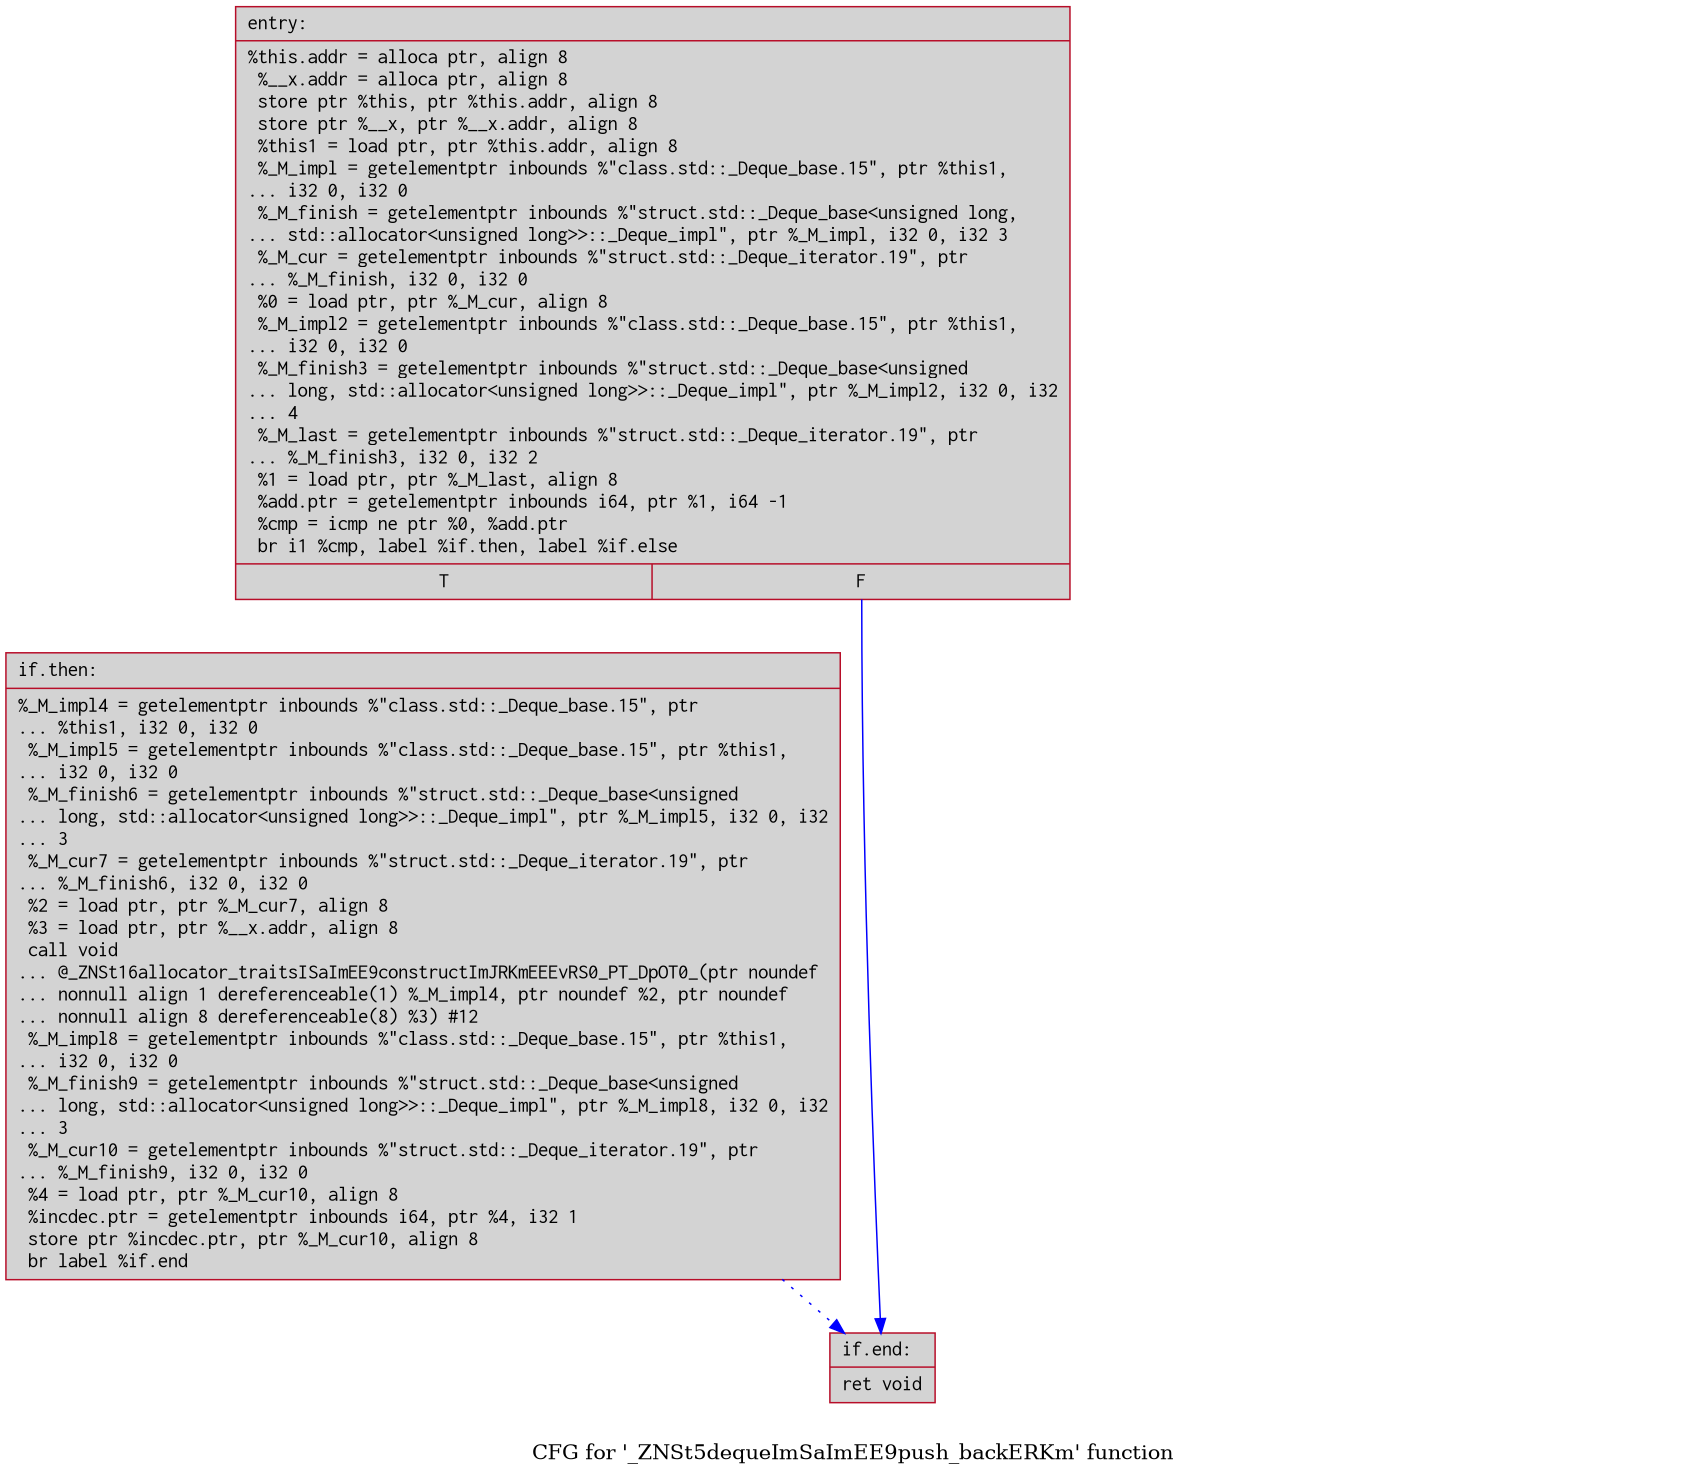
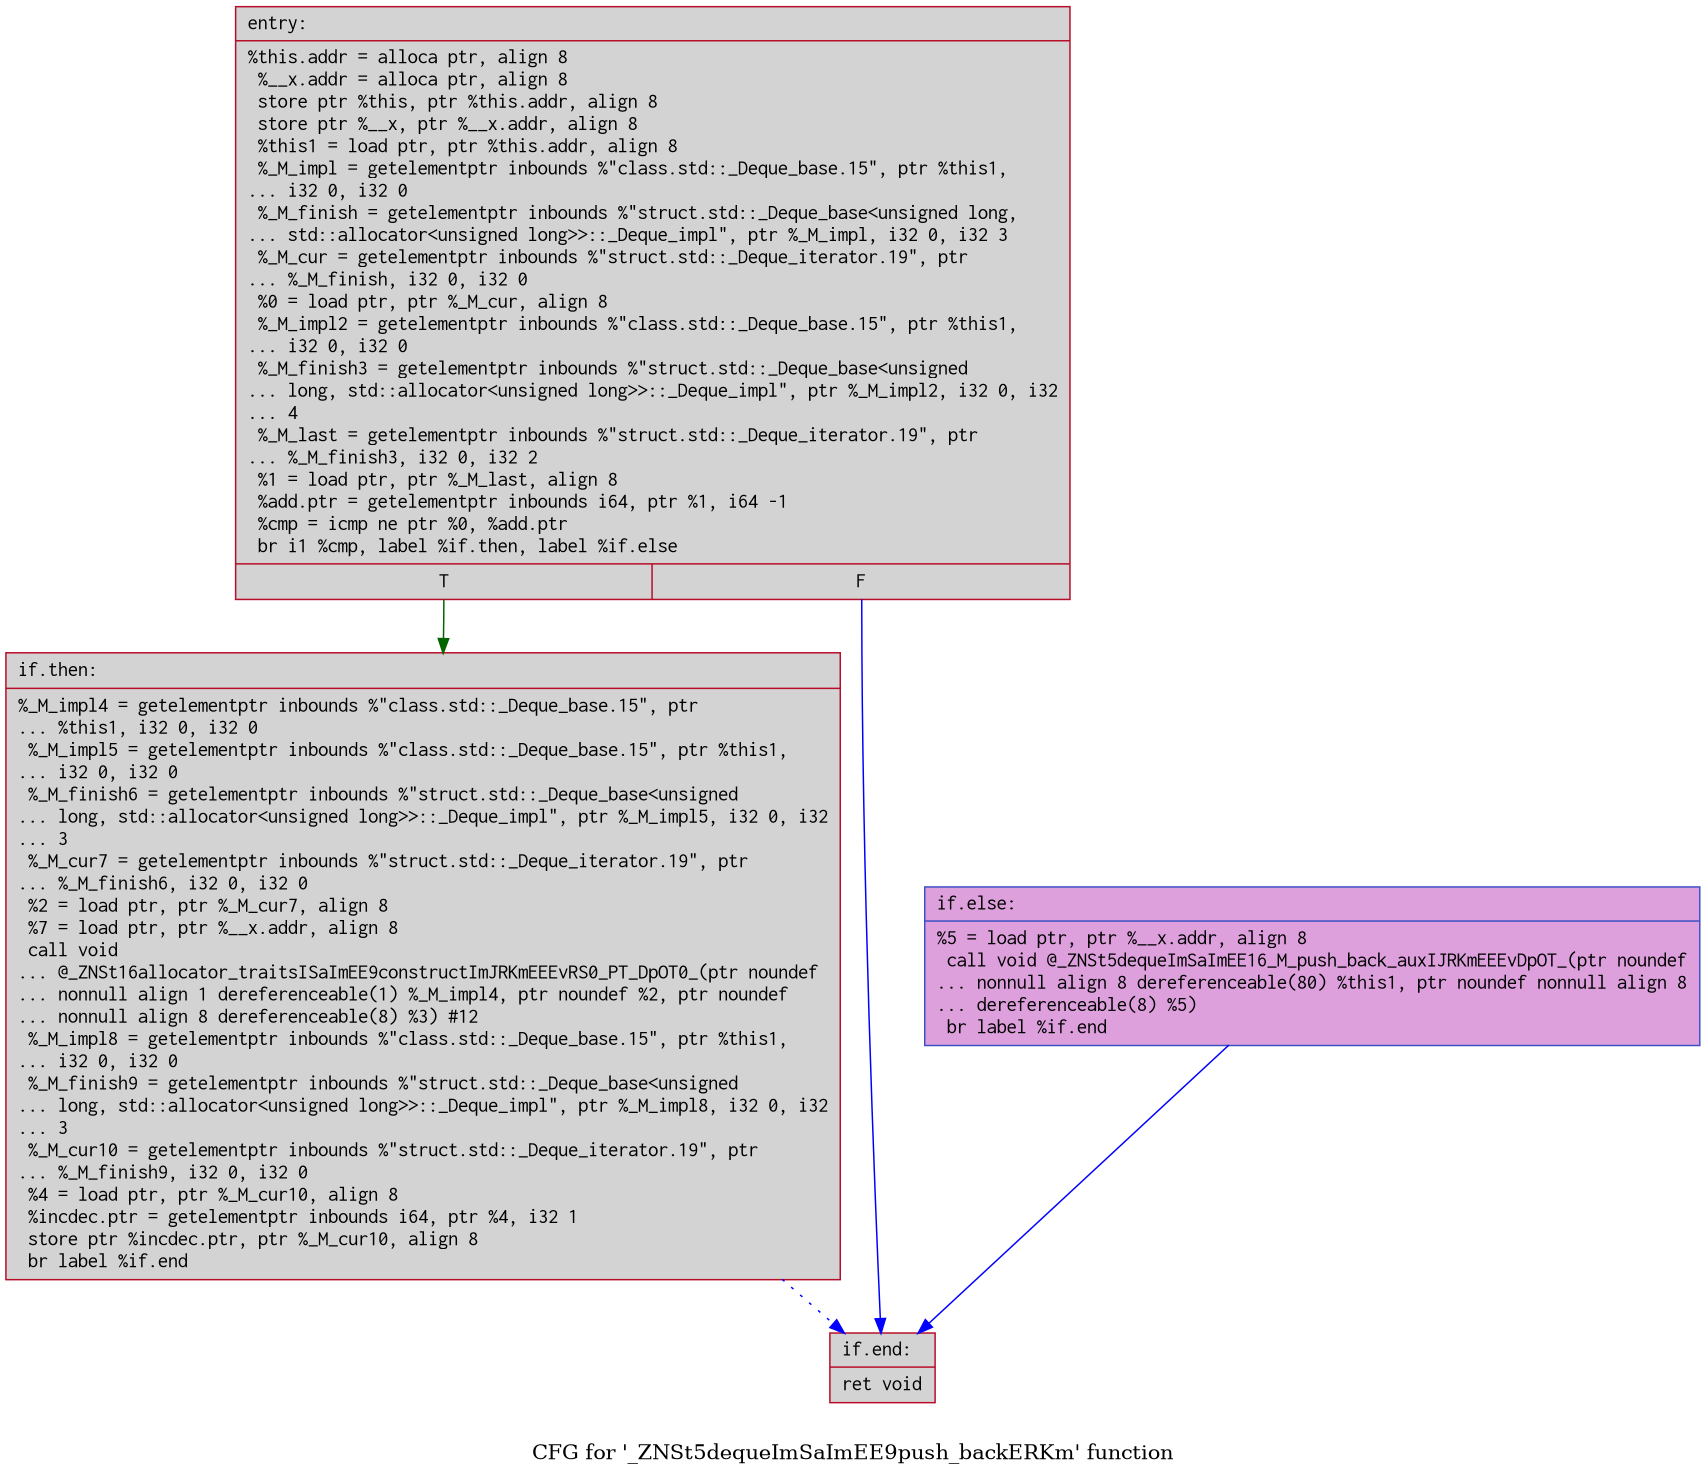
none -> (444, 619)
(208, 928) -> (208, 928)
none -> (1312, 966)
